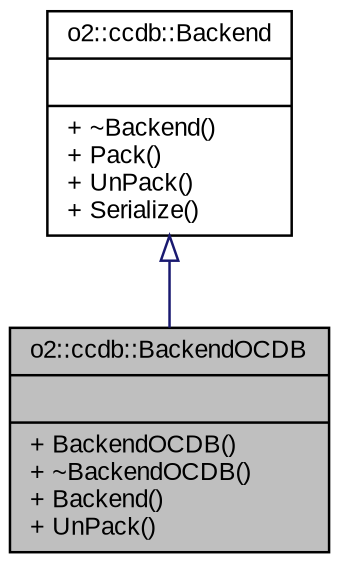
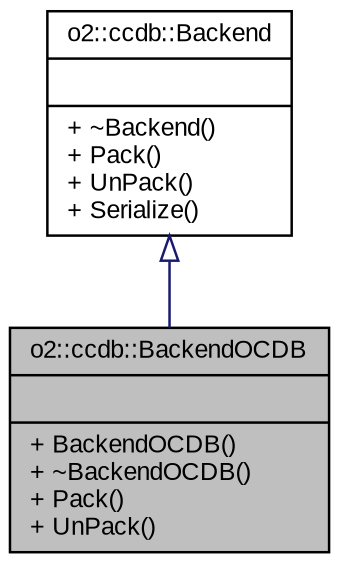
(97, 500) -> (77, 500)
